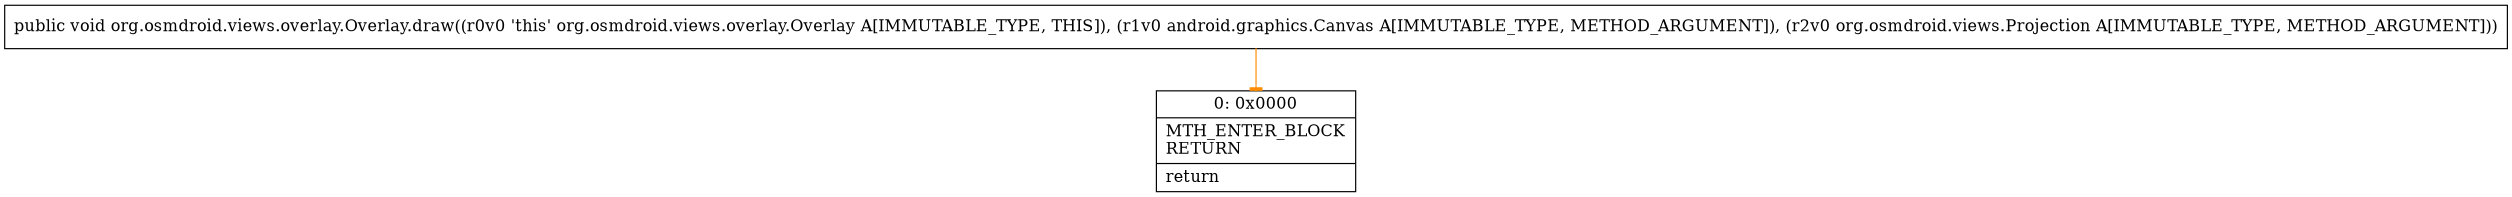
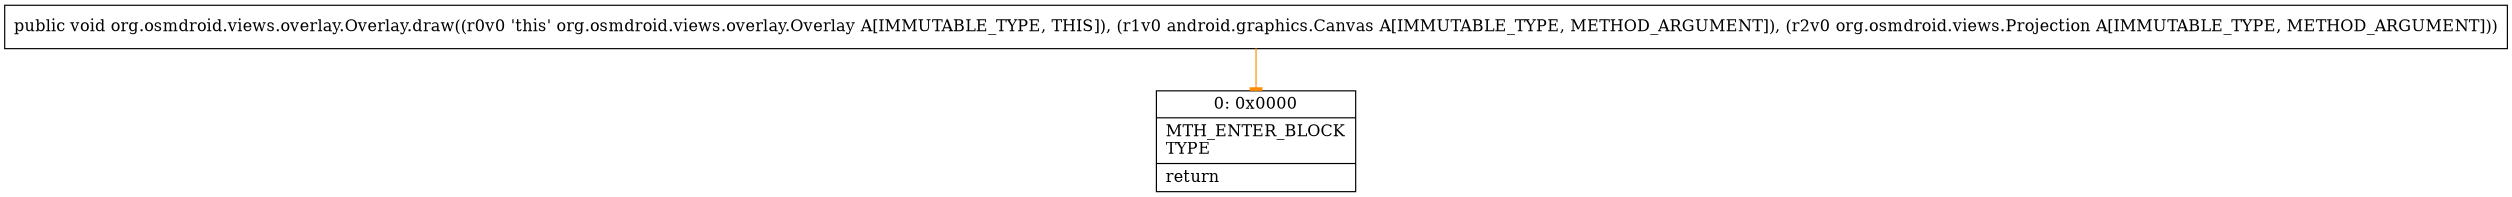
(1204, 149) -> (1189, 149)
